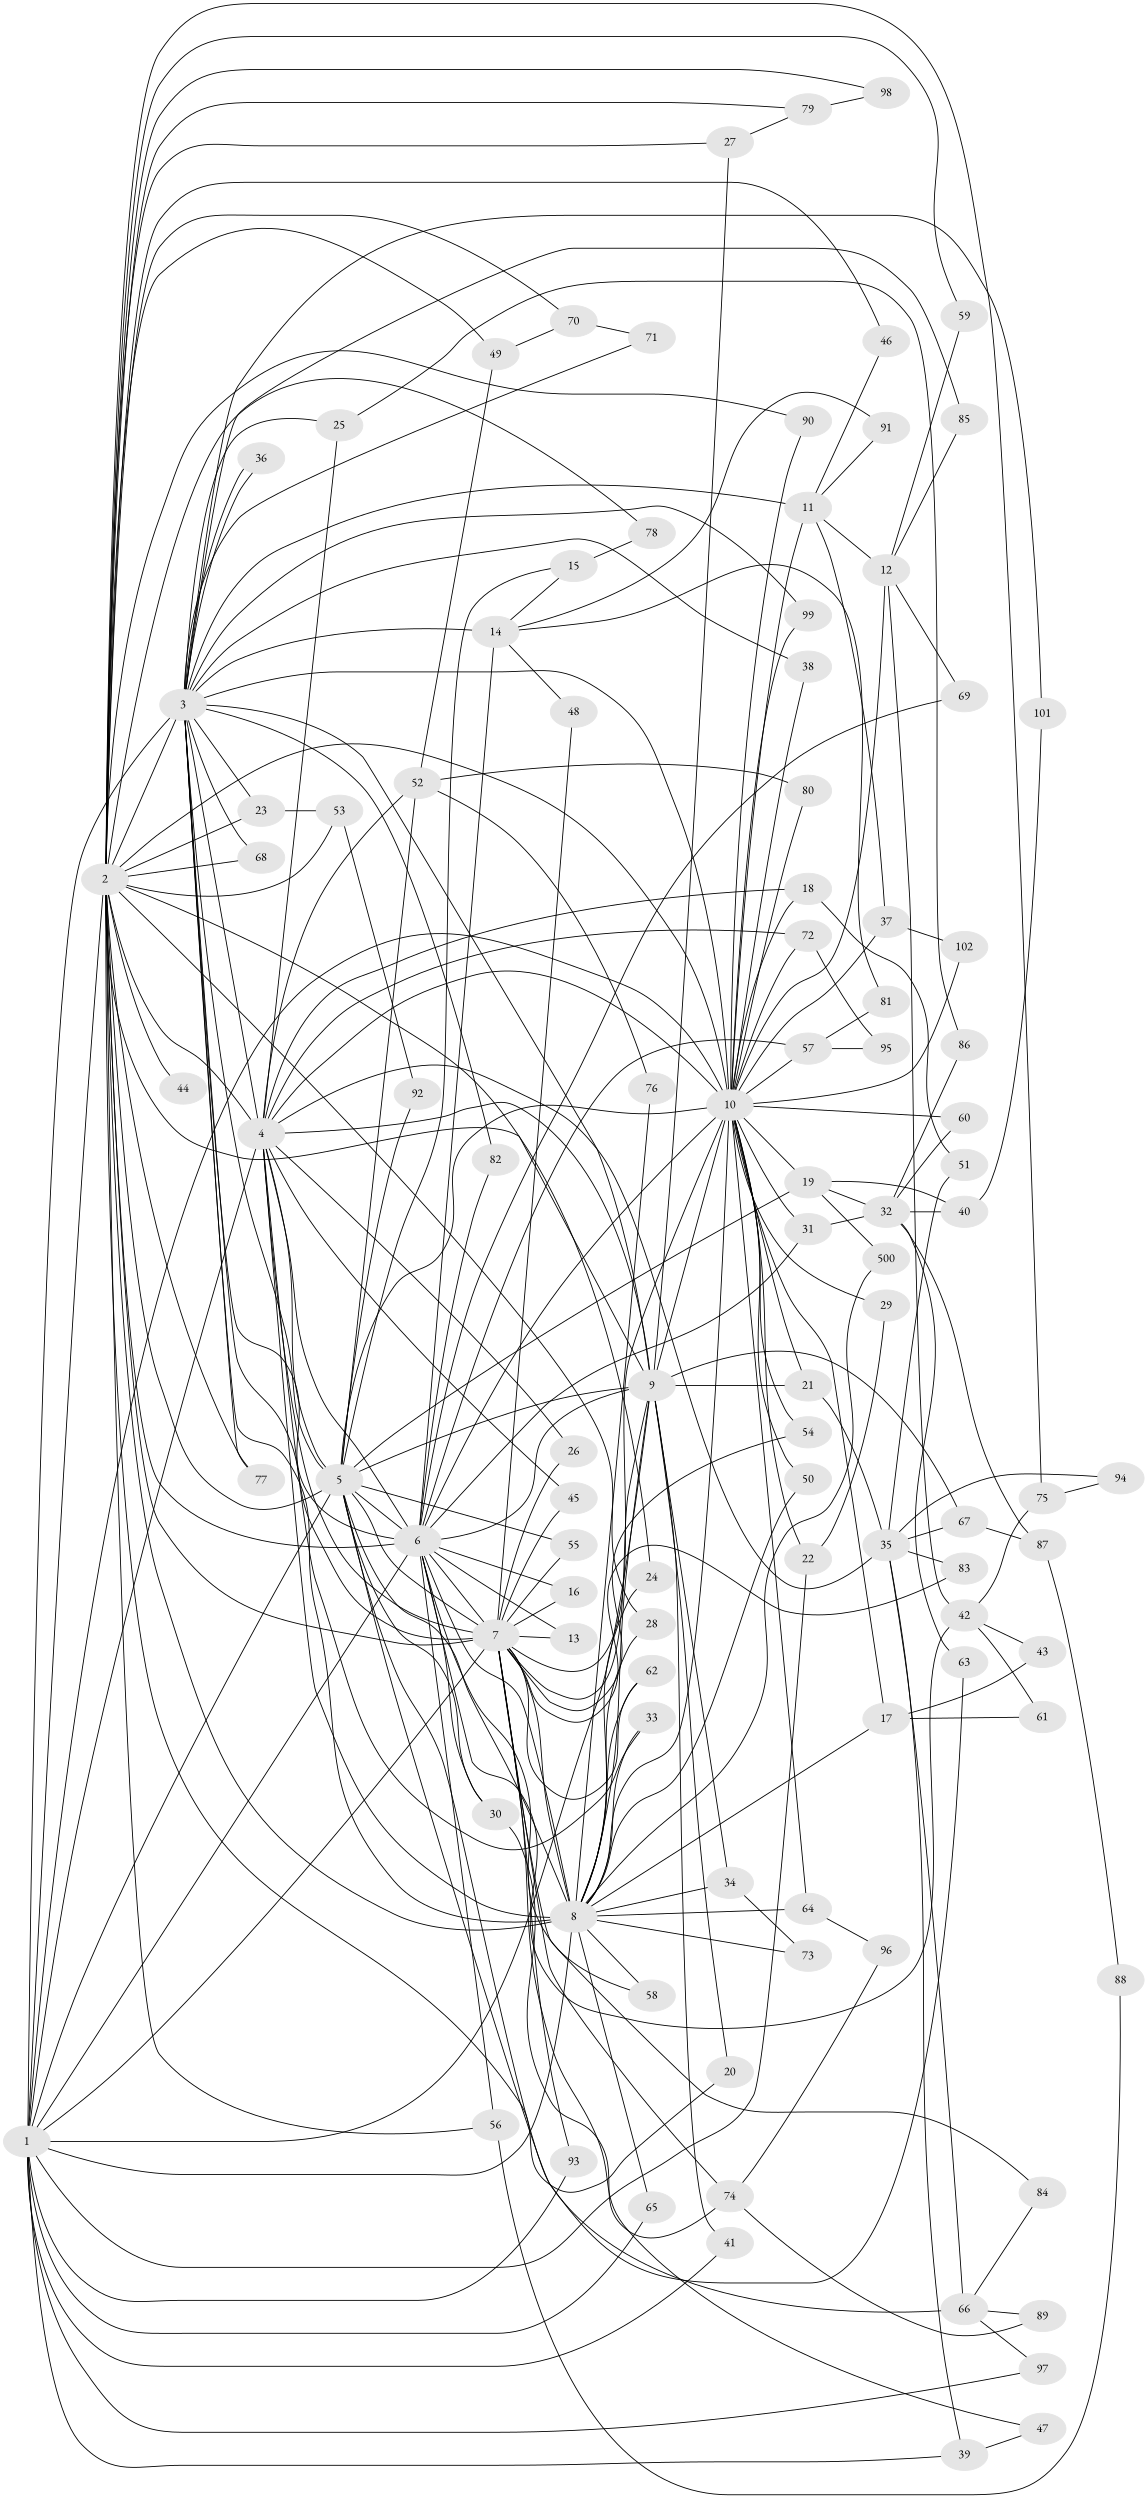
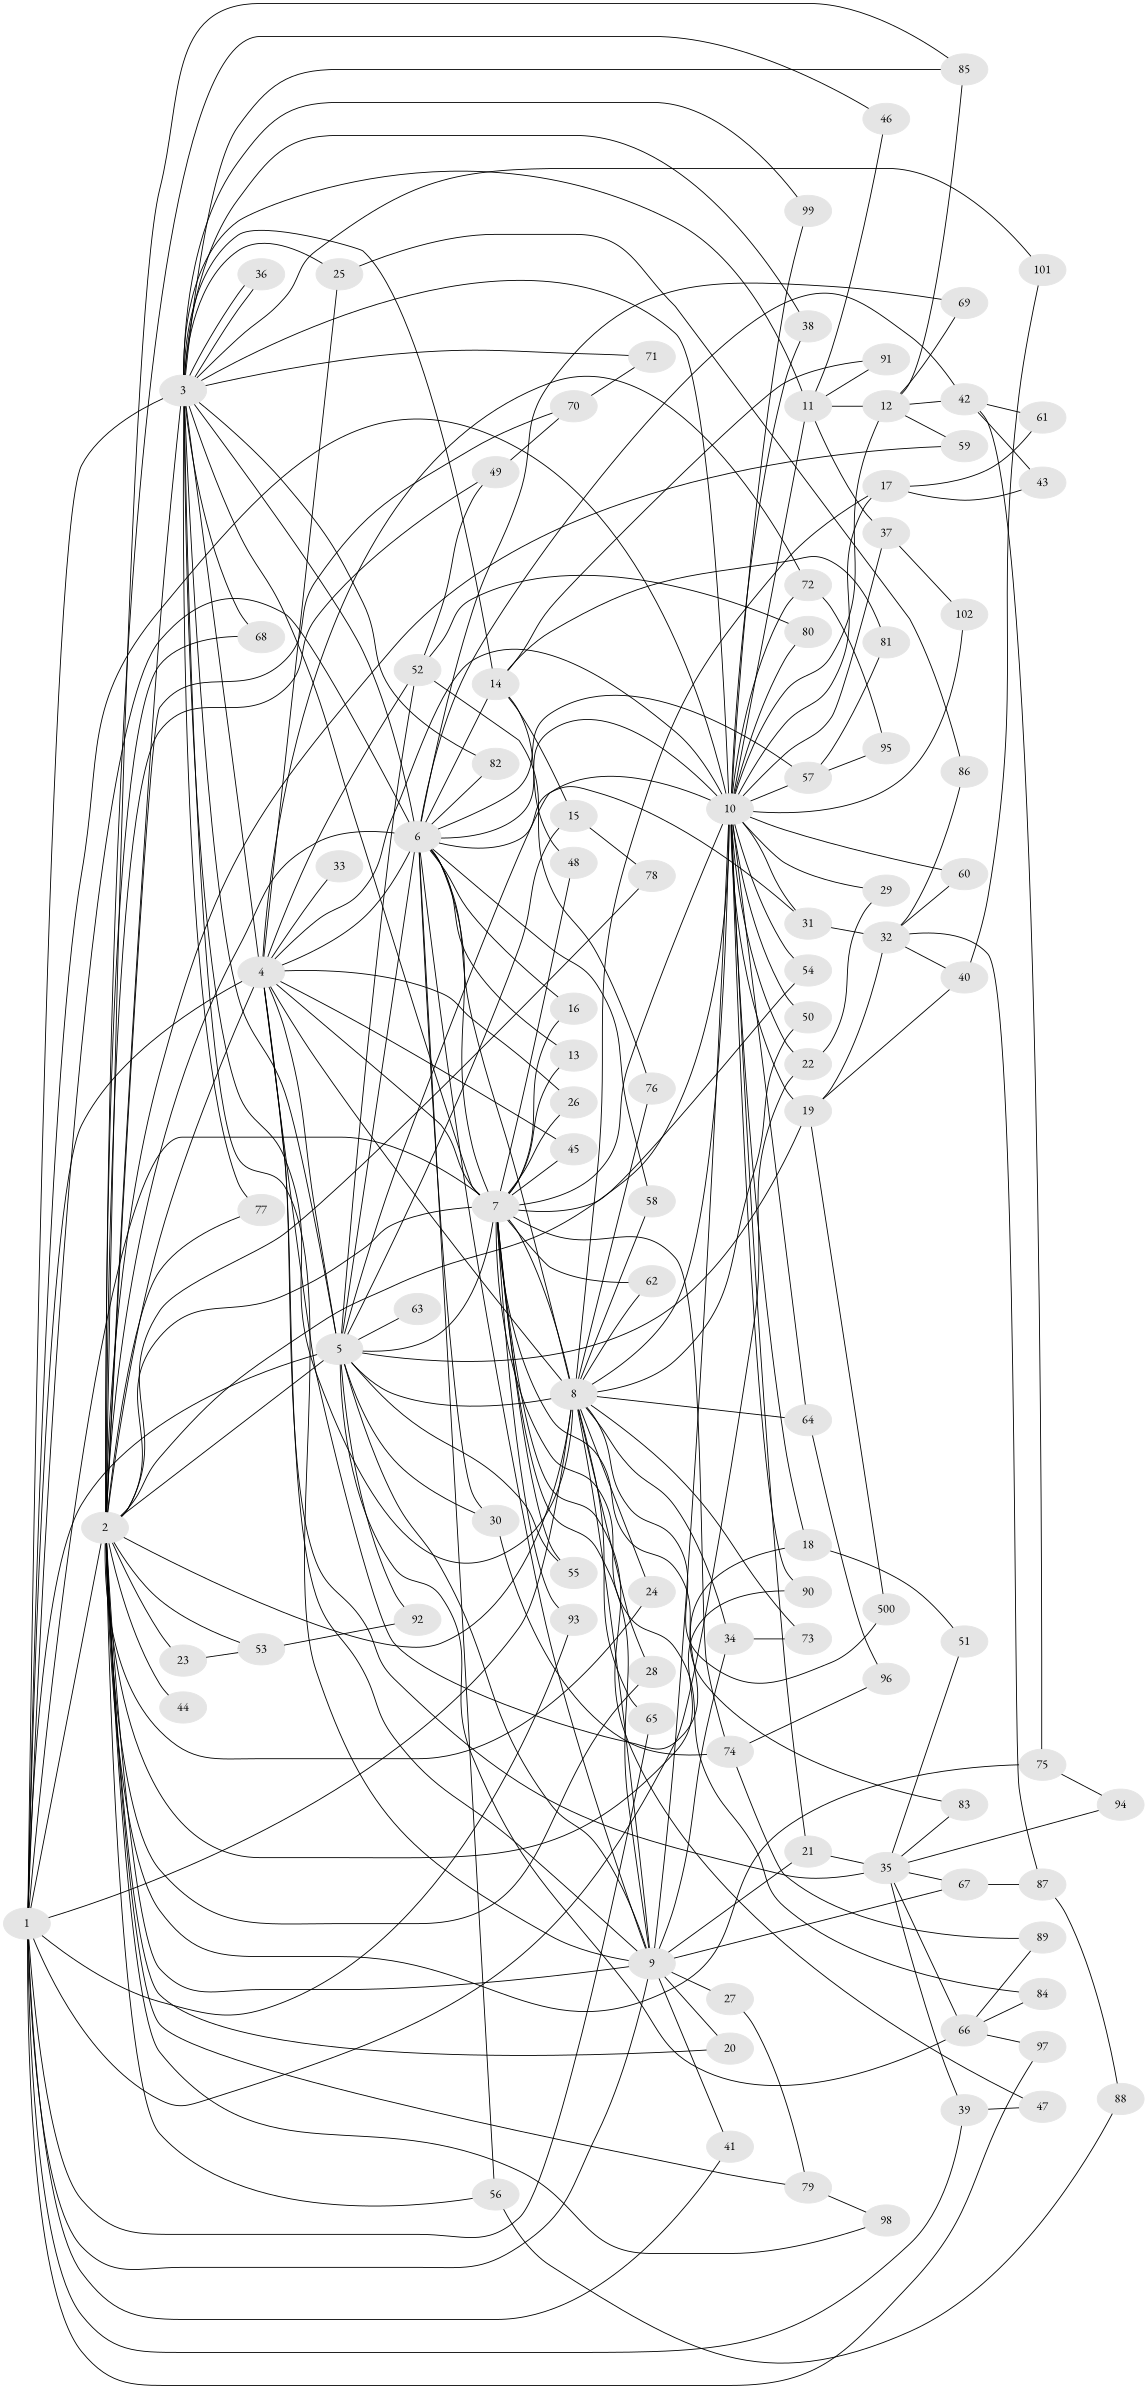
(157, 179) -> (141, 383)
(222, 758) -> none
(929, 1415) -> none
(613, 1817) -> none
